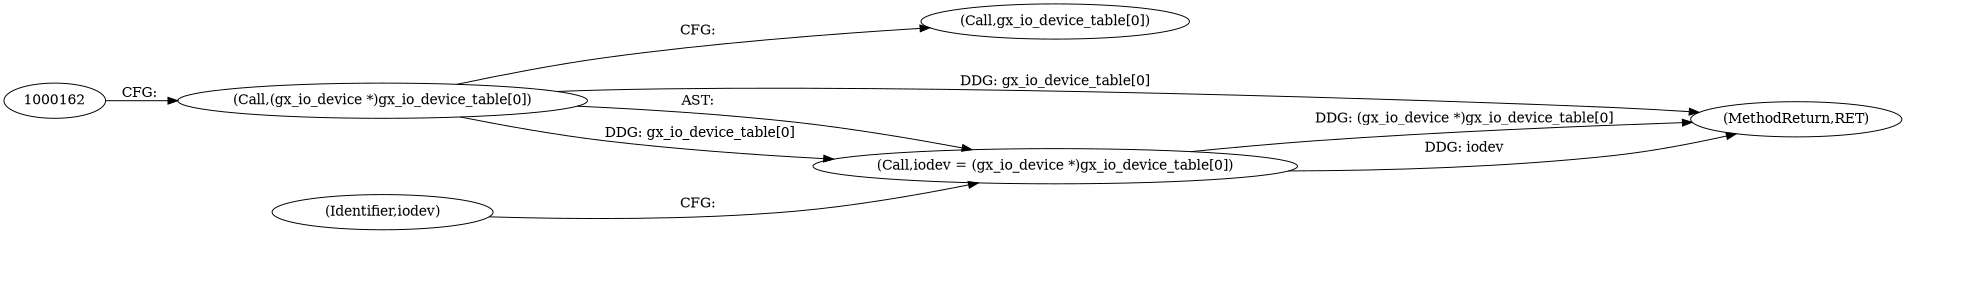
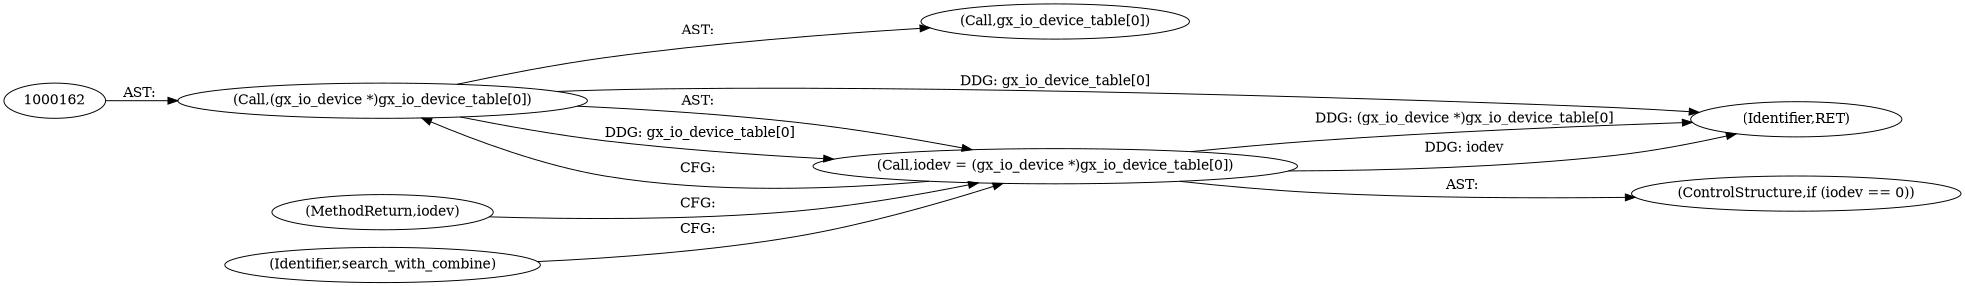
(700, 31) -> (700, 31)
(142, 93) -> (142, 93)
(1796, 119) -> (1796, 119)
none -> (675, 184)
none -> (1796, 194)
(383, 212) -> (383, 212)
none -> (383, 265)
